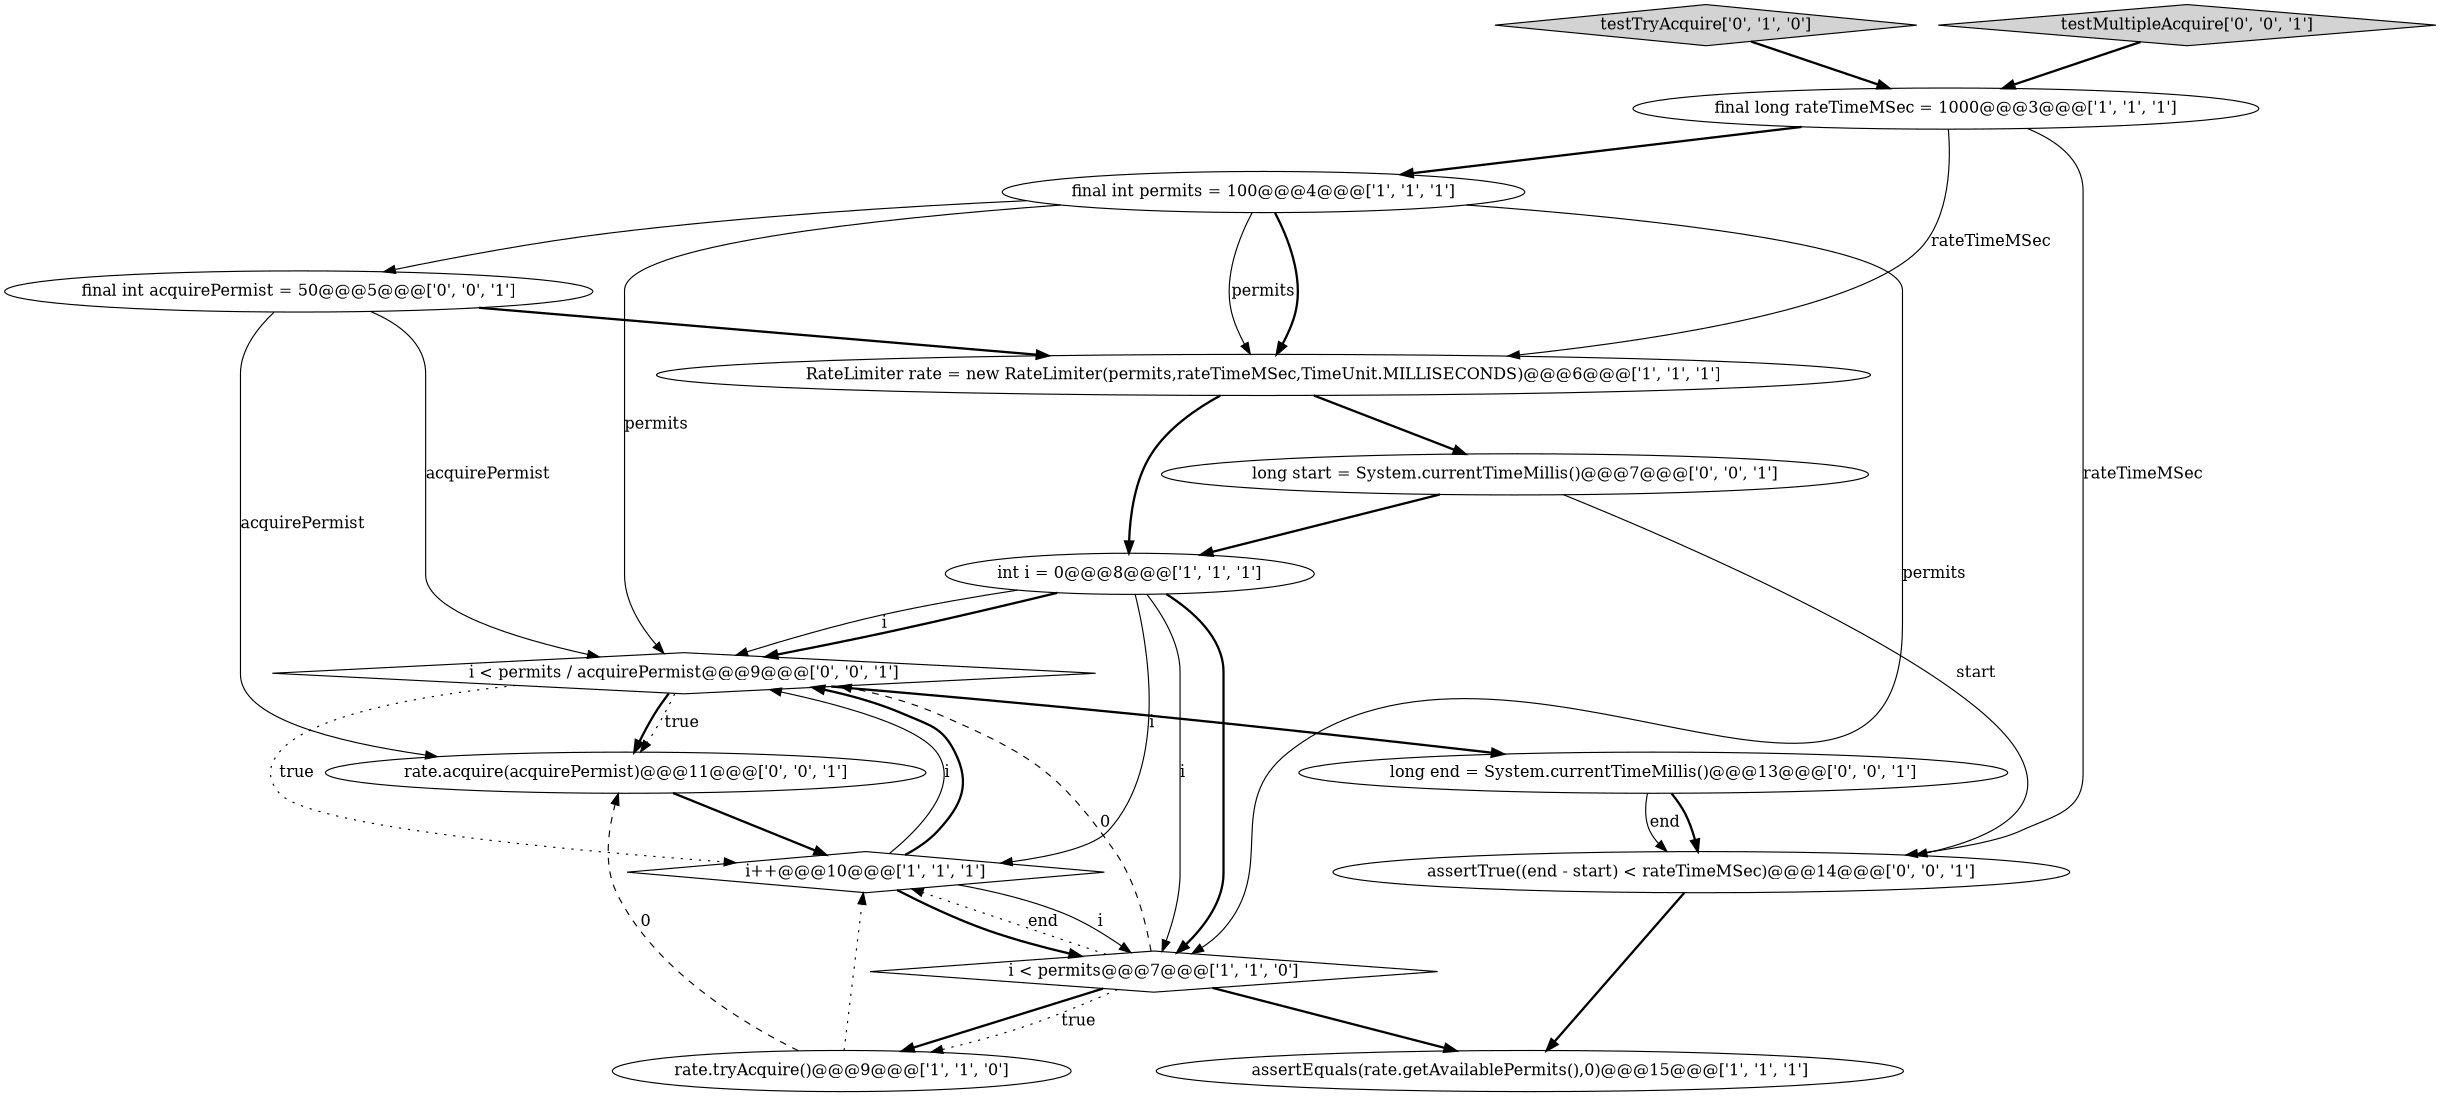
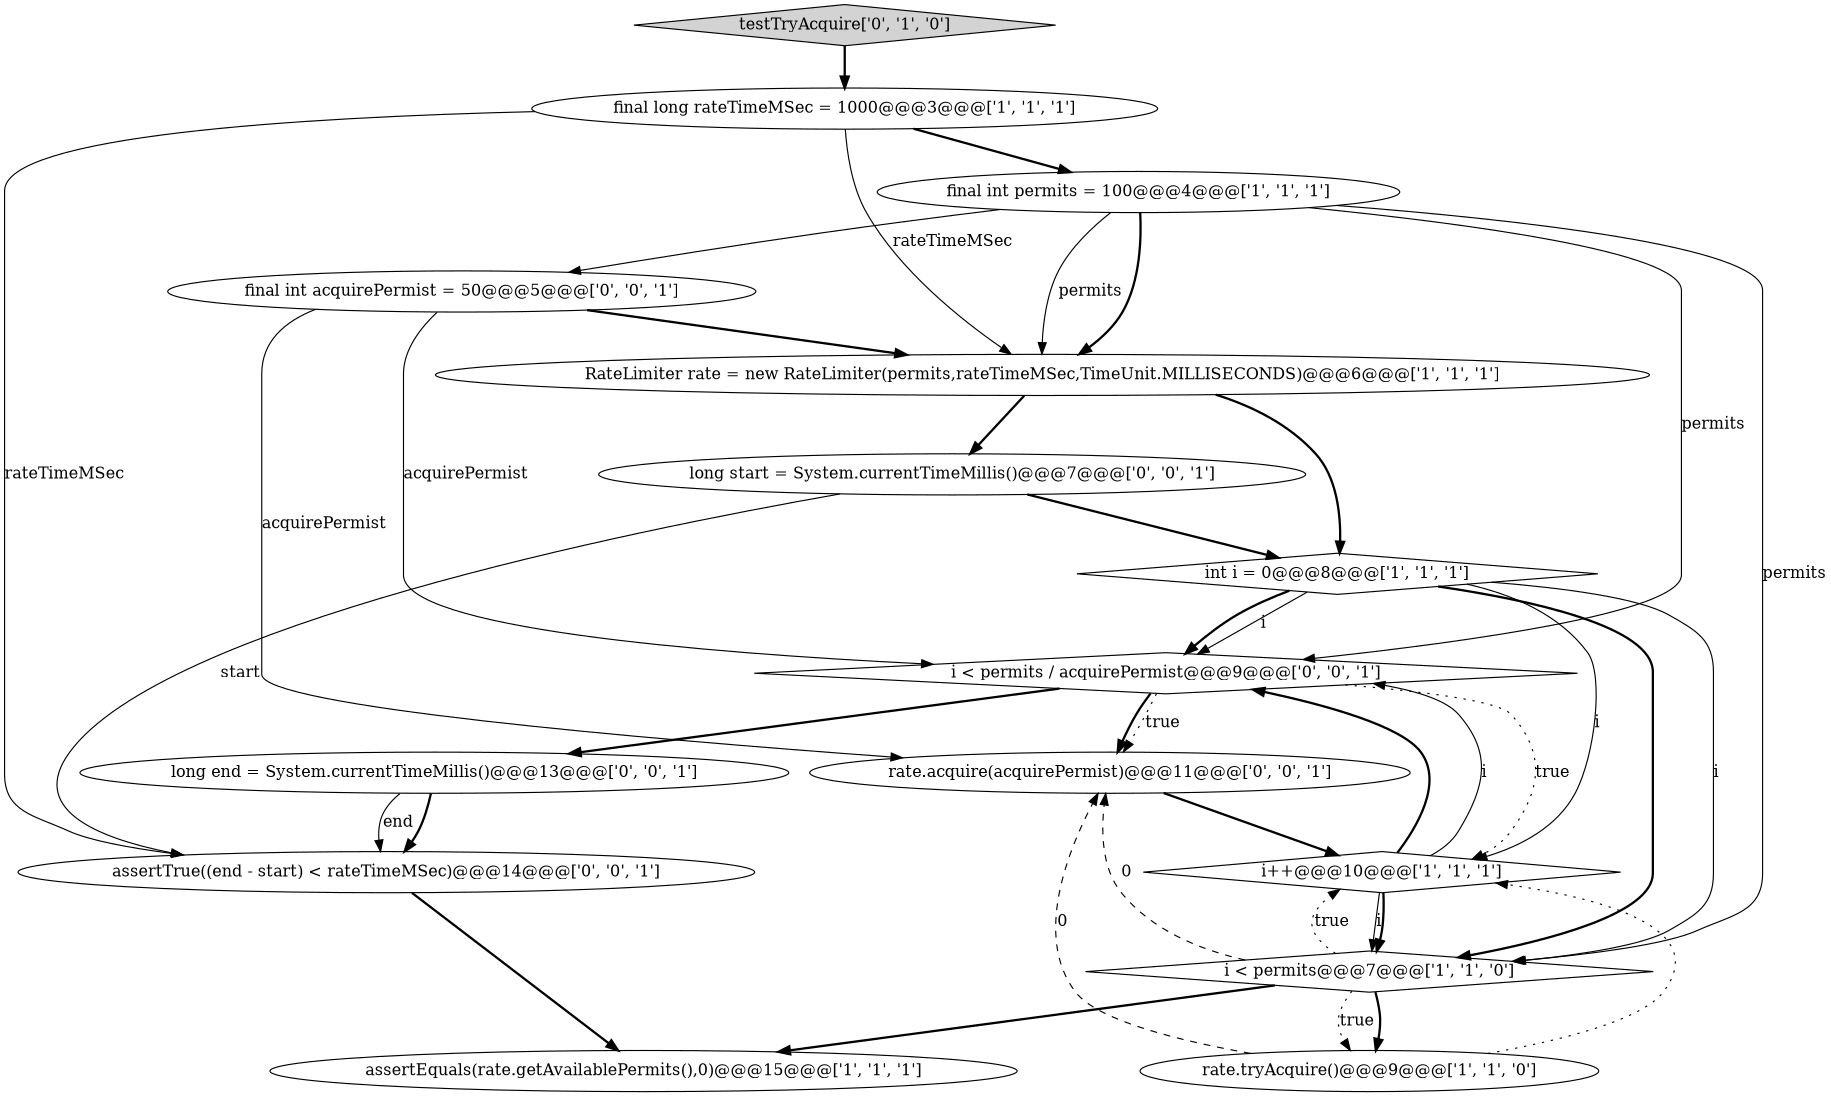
(2187, 25) -> none
(1130, 574) -> (1337, 574)
(1045, 772) -> (1140, 911)
(1043, 922) -> (1332, 922)
